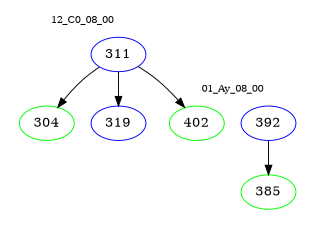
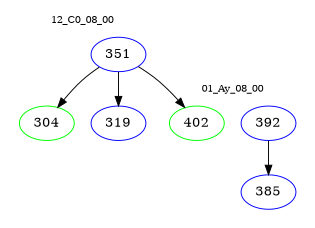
(118, 54) -> (118, 54)
(269, 192) -> (269, 192)
